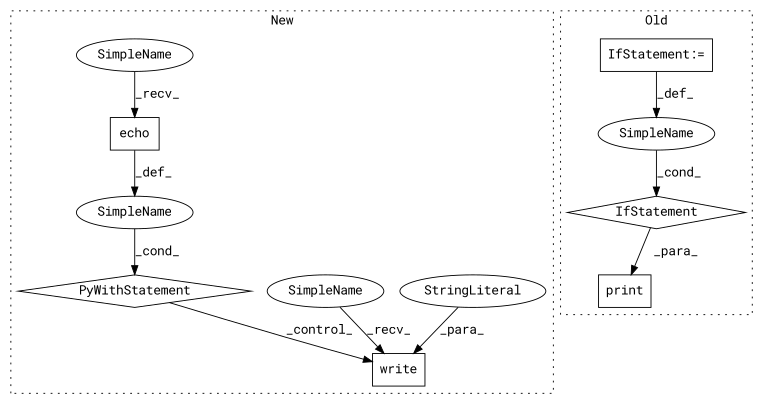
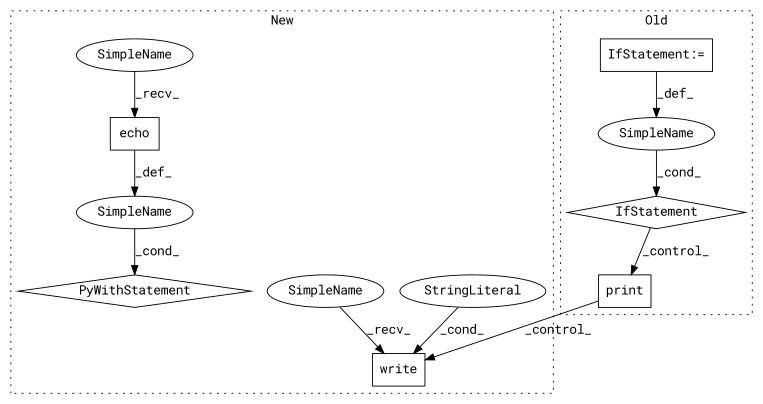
(676, 252) -> (676, 252)
(462, 330) -> (462, 330)
(266, 332) -> (516, 329)
